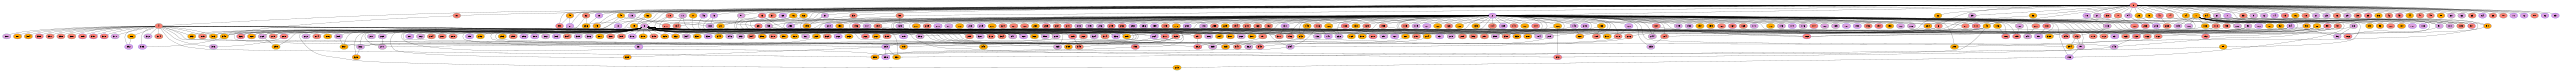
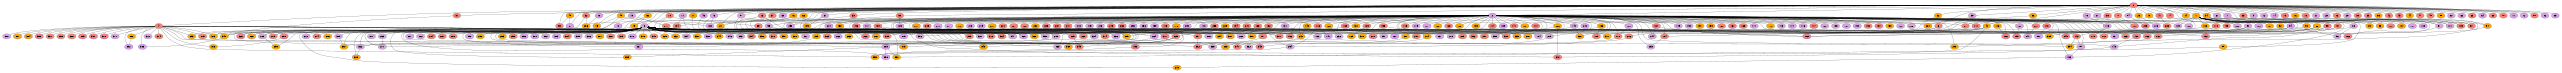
none -> (1424, 7)
(213, 47) -> (213, 47)
